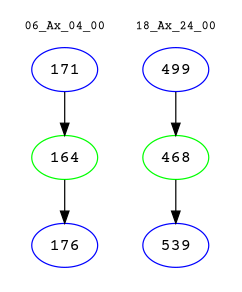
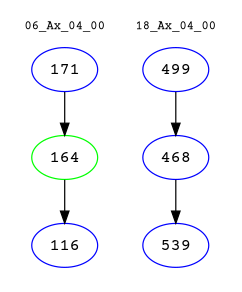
(176, 26) -> (176, 26)
(176, 157) -> (176, 157)
(65, 245) -> (65, 245)
